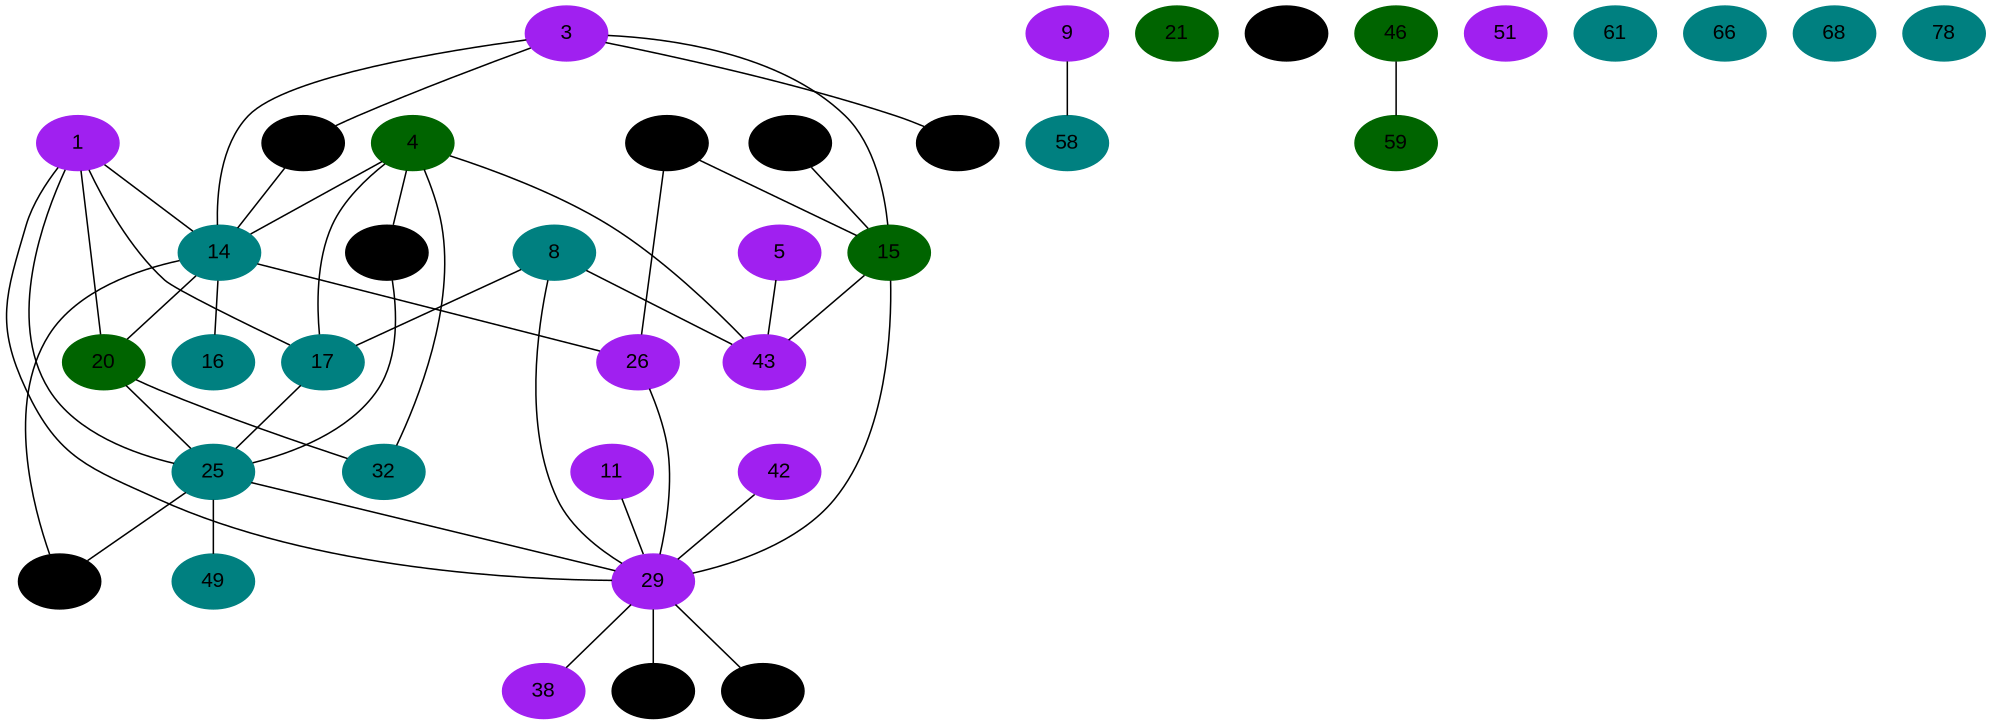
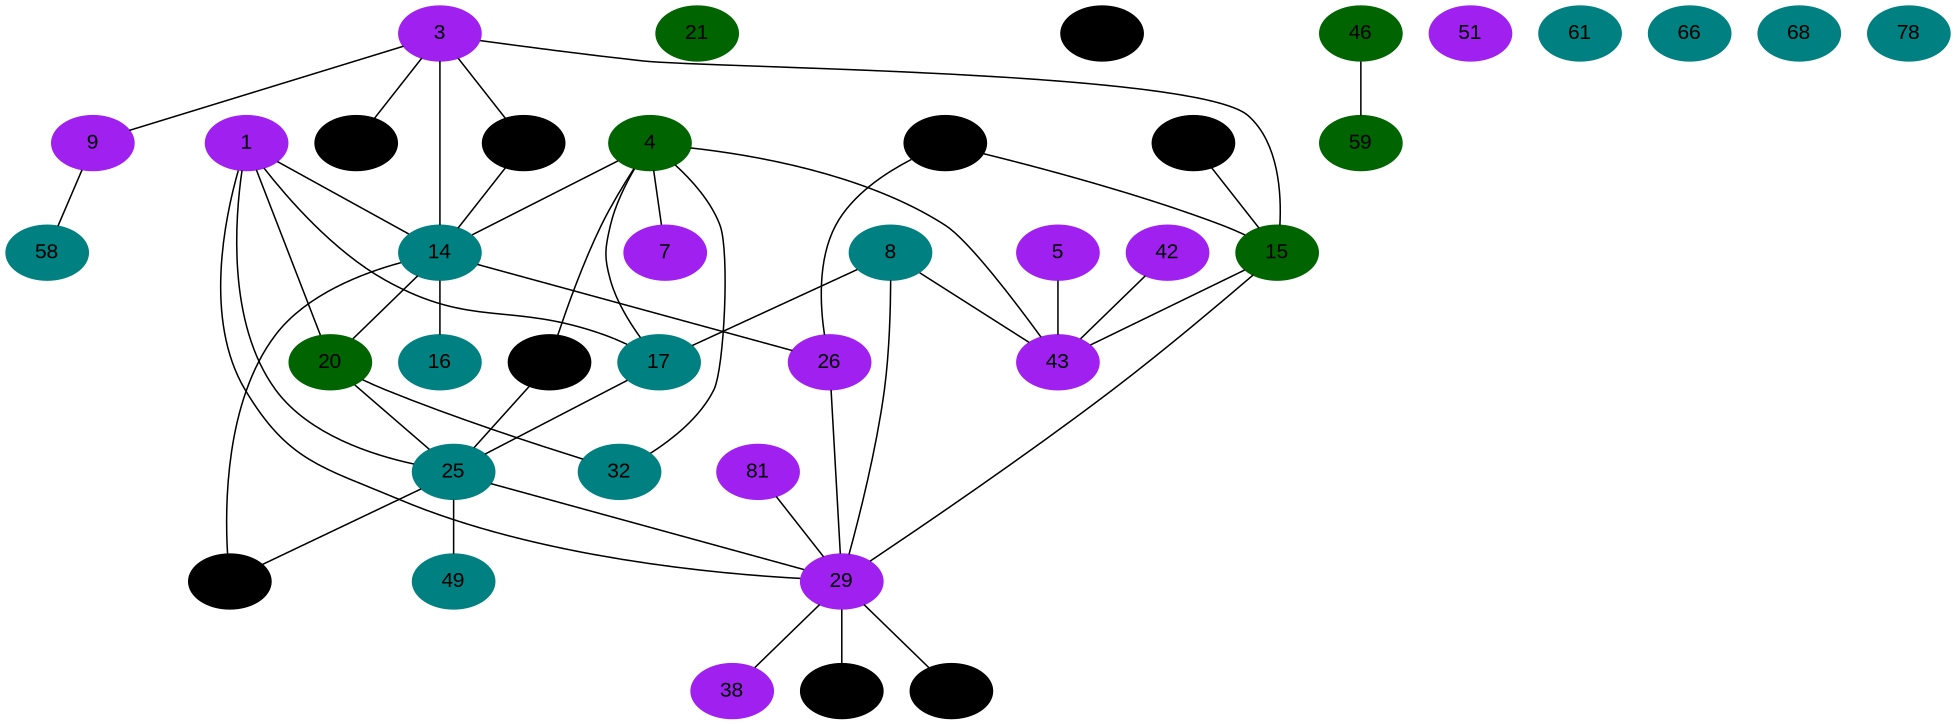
none -> (266, 88)
none -> (665, 253)
(612, 472) -> (758, 472)
(716, 527) -> (1113, 307)
